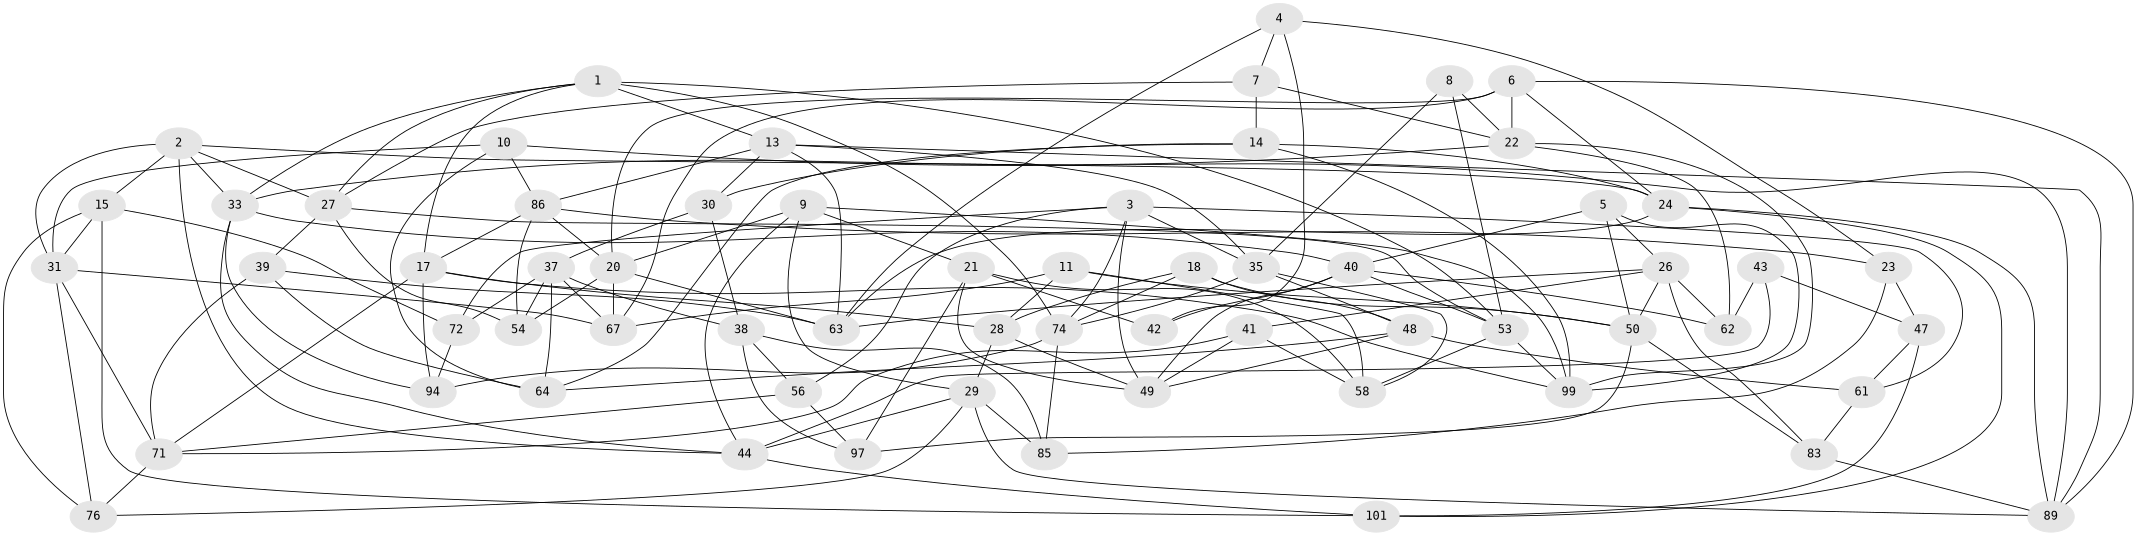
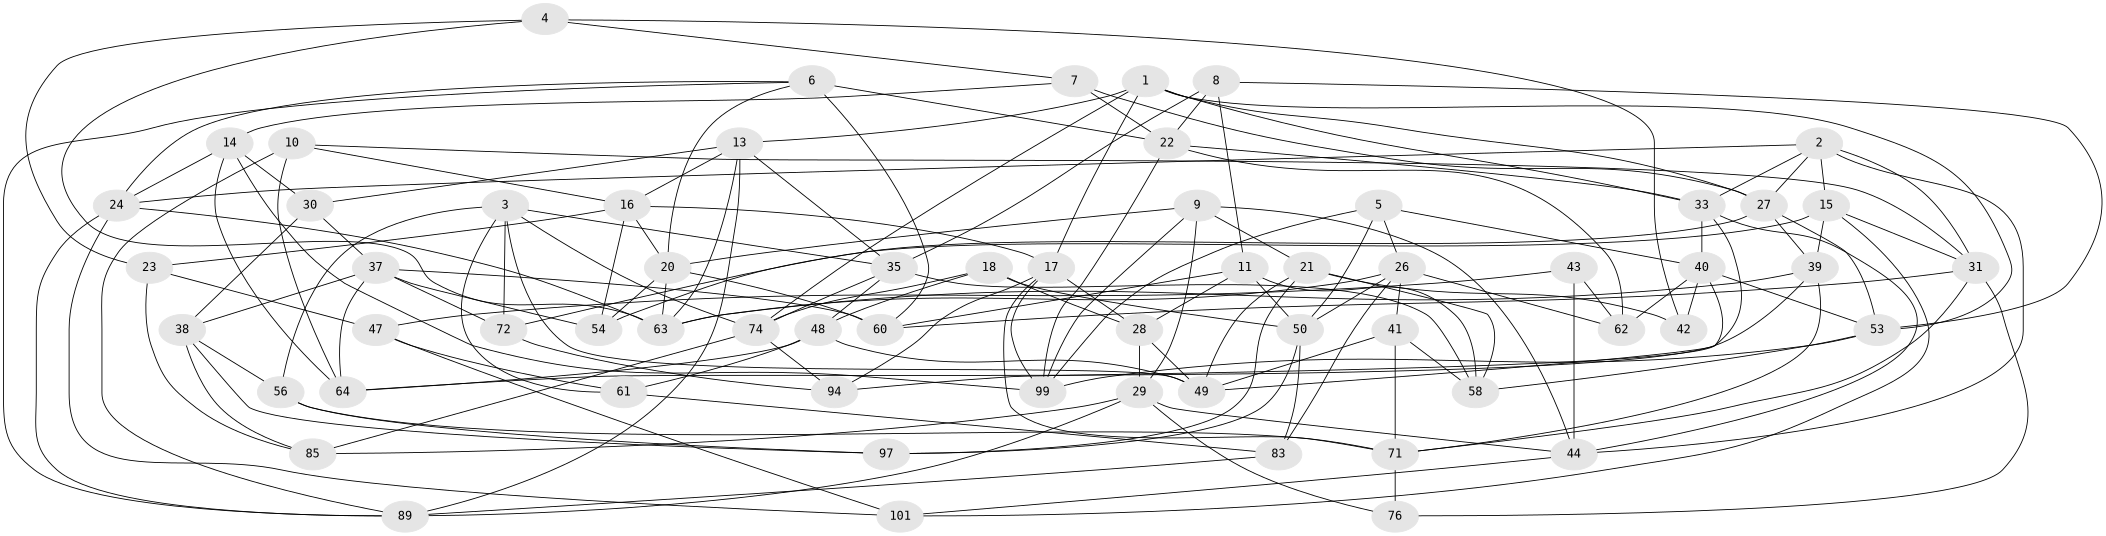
none -> (1231, 175)
(538, 206) -> (627, 206)
(613, 330) -> (880, 330)
(4, 354) -> (1822, 230)
